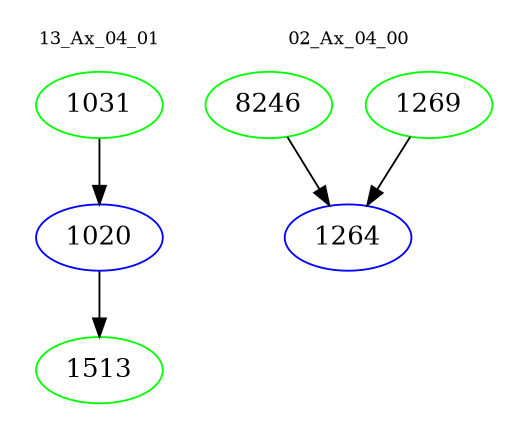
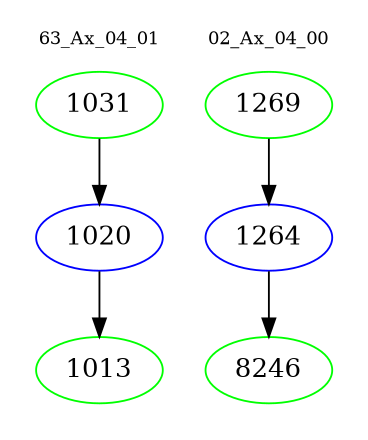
(99, 40) -> (99, 40)
(303, 163) -> (269, 295)
(99, 370) -> (99, 370)
